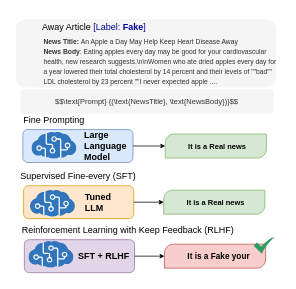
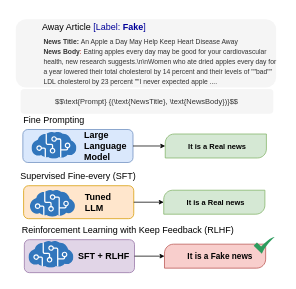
(222, 256) -> (222, 256)
